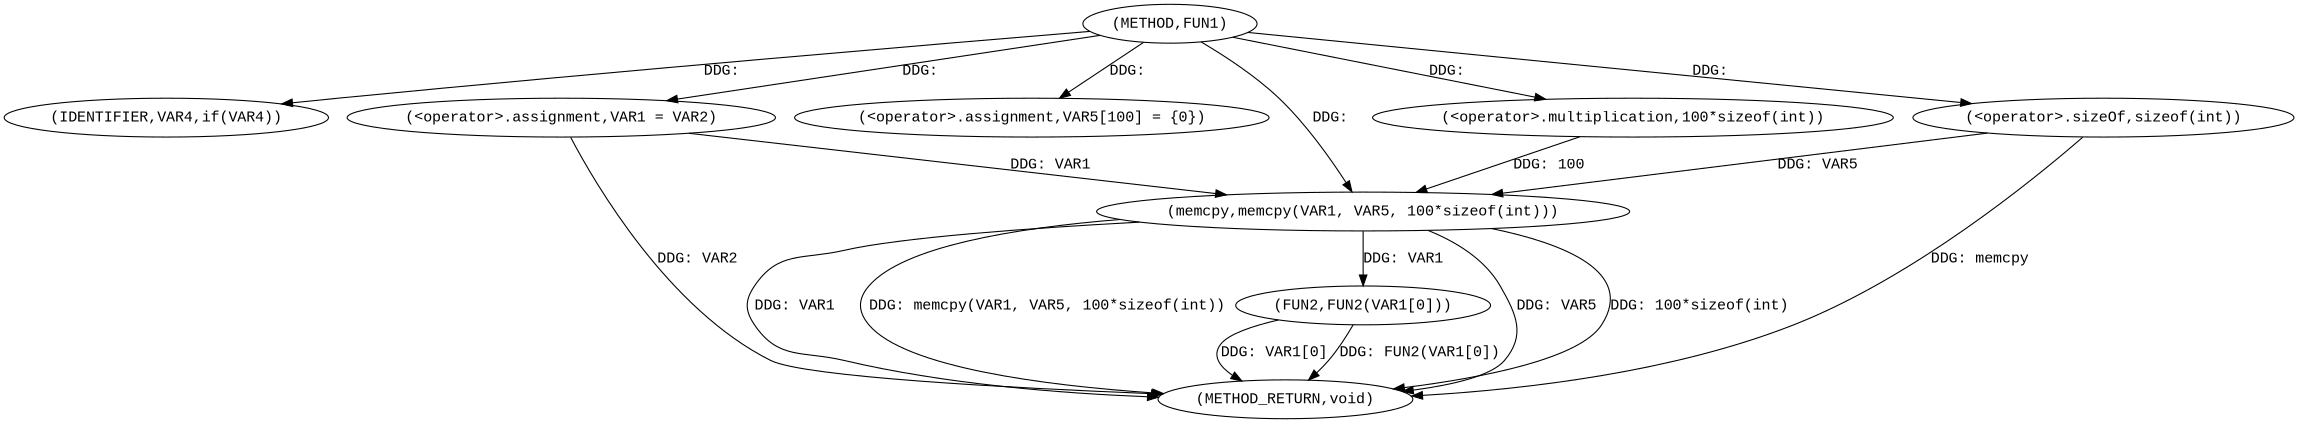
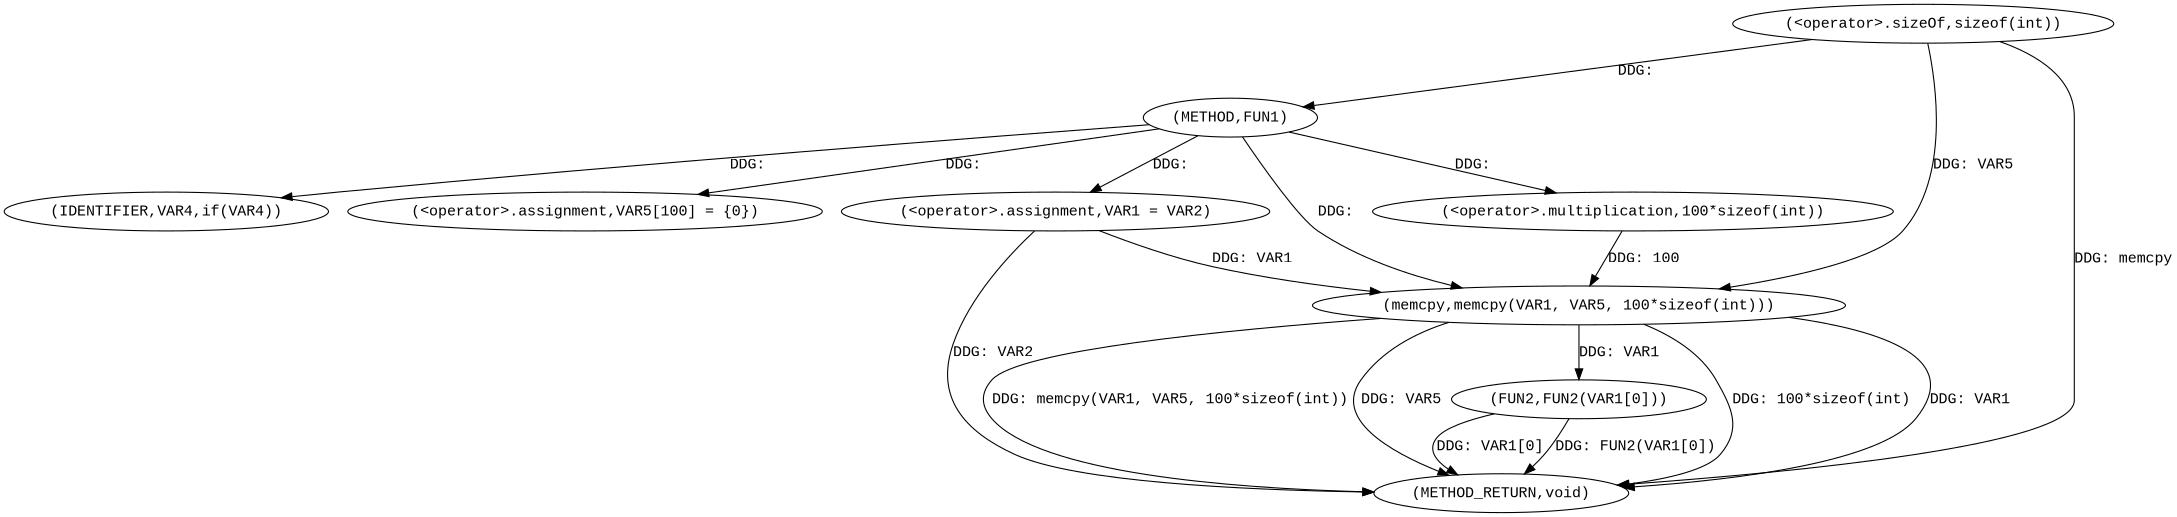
(1604, 68) -> (1563, 73)
